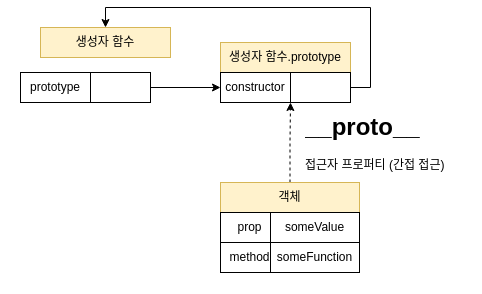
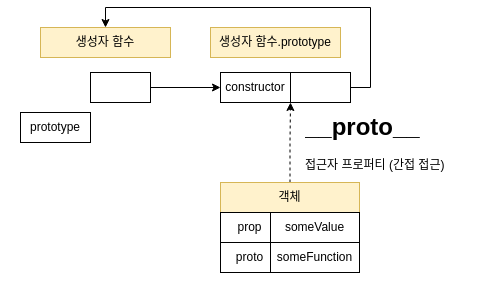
(286, 58) -> (276, 43)
(56, 88) -> (56, 128)
(250, 258) -> (250, 258)
